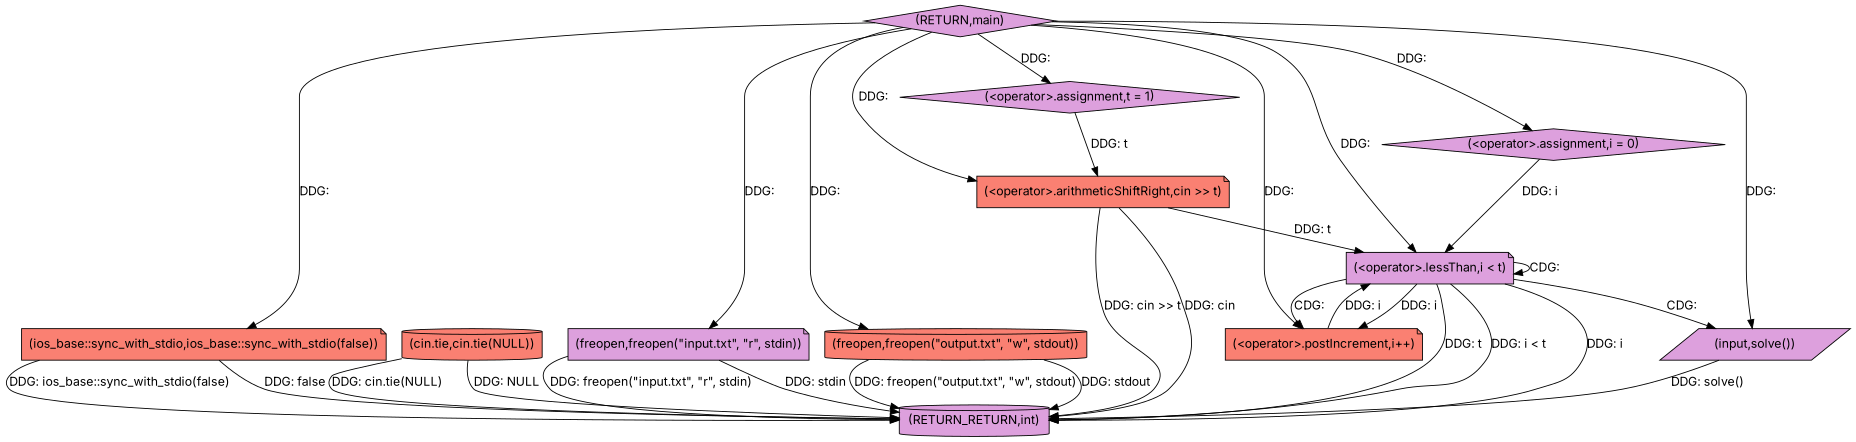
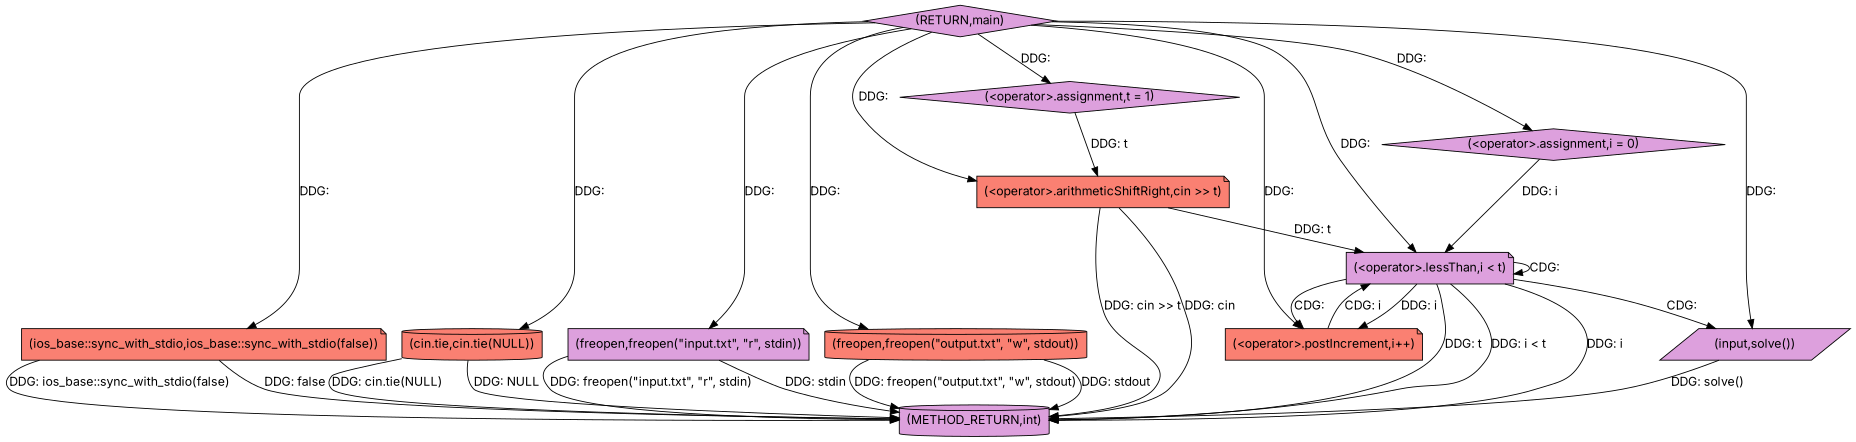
none -> (592, 69)
(1363, 306) -> (1363, 306)
(974, 421) -> (974, 421)
